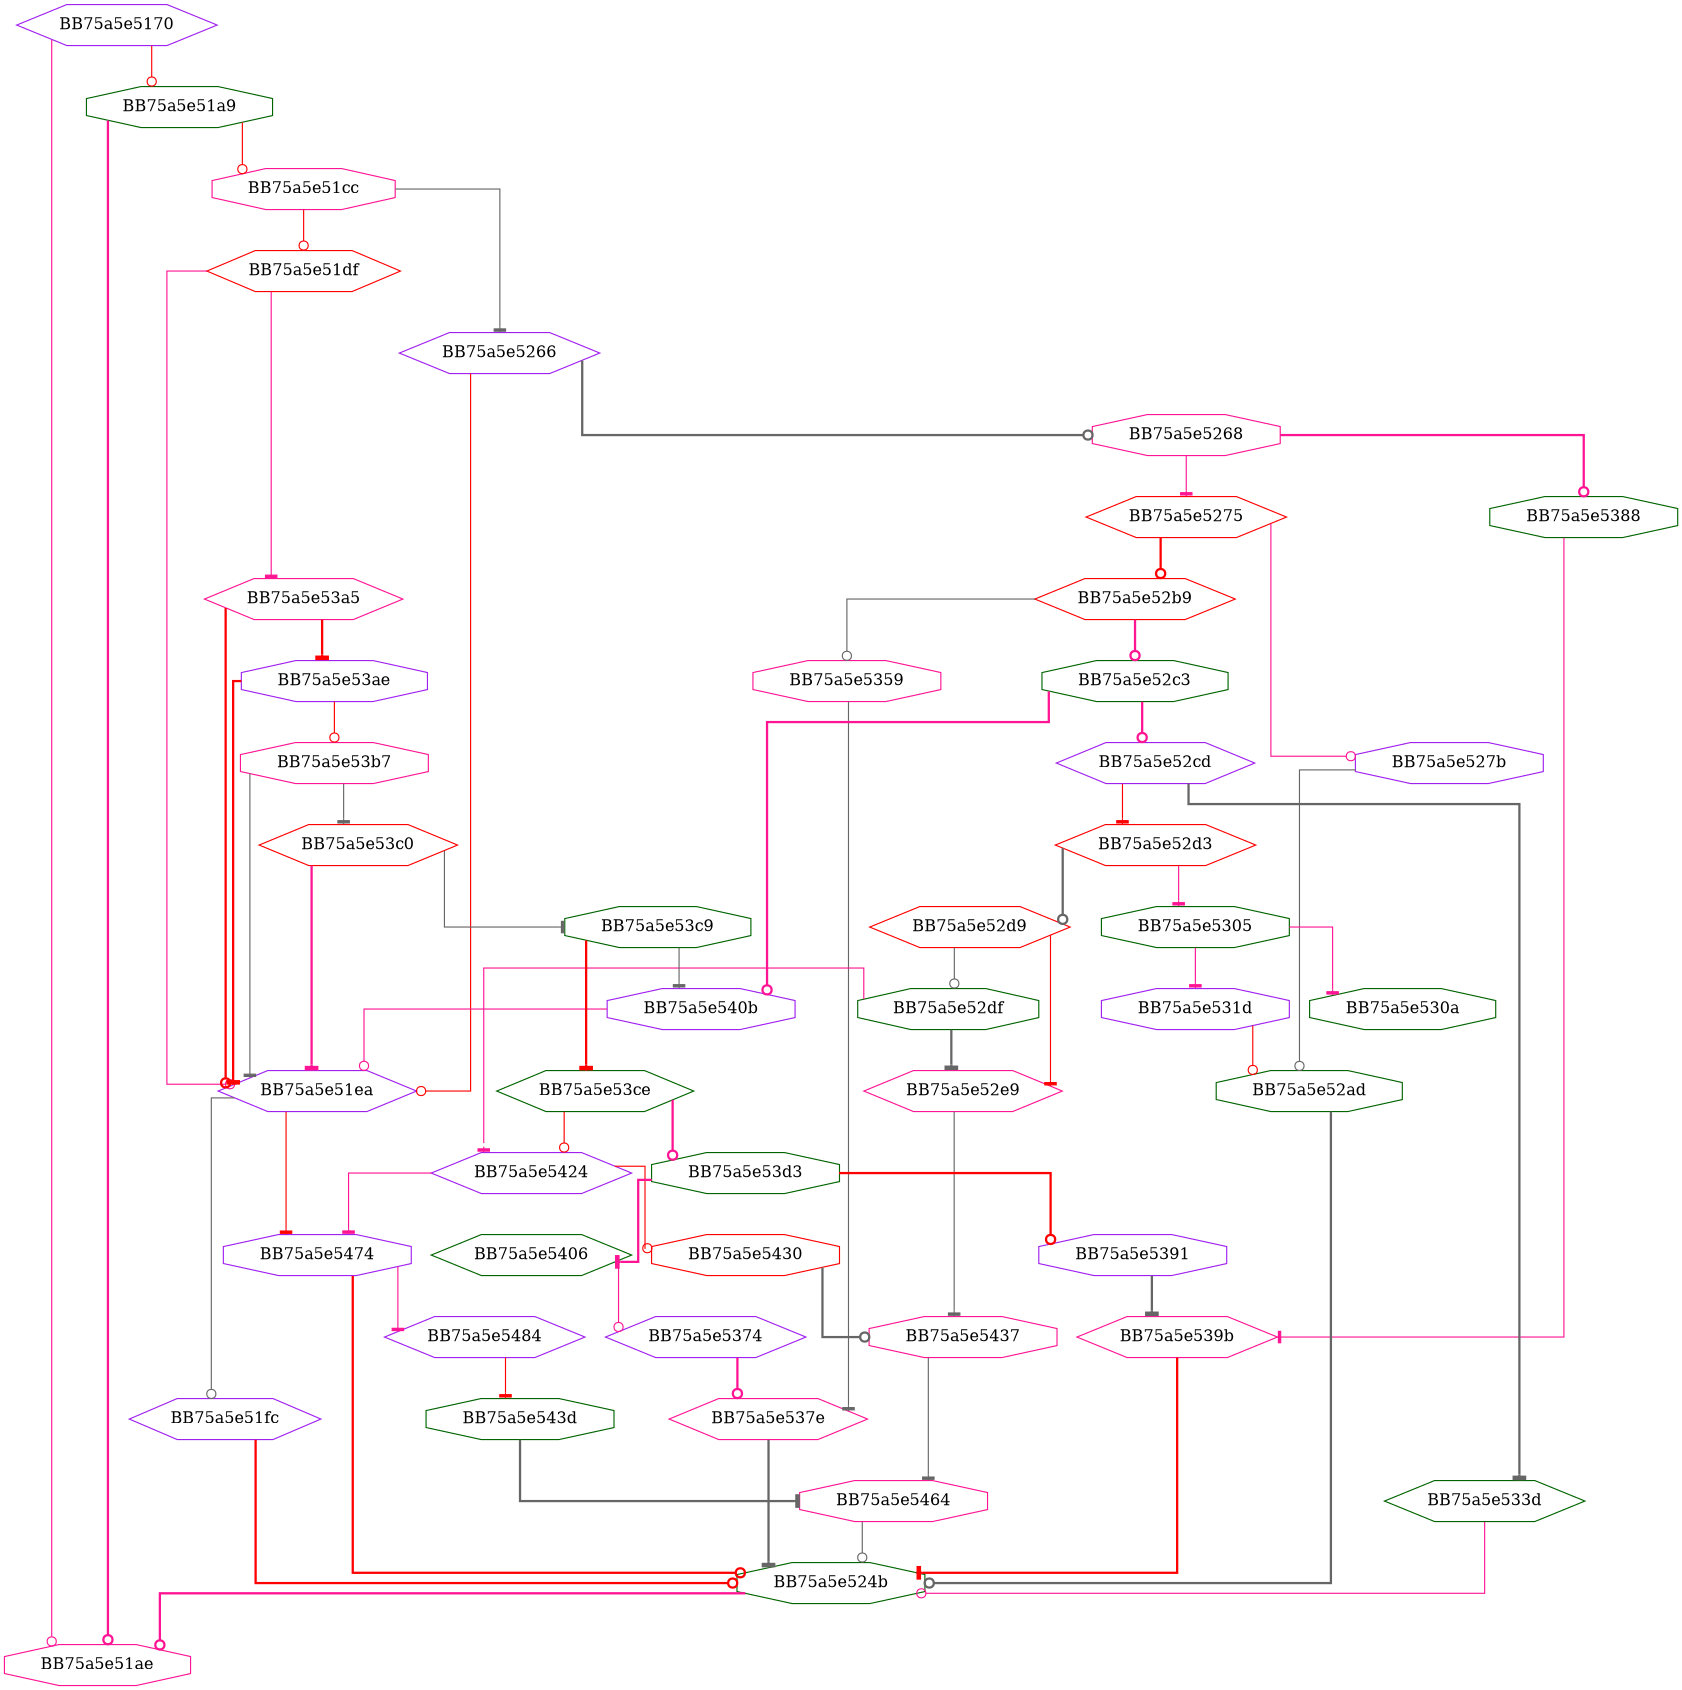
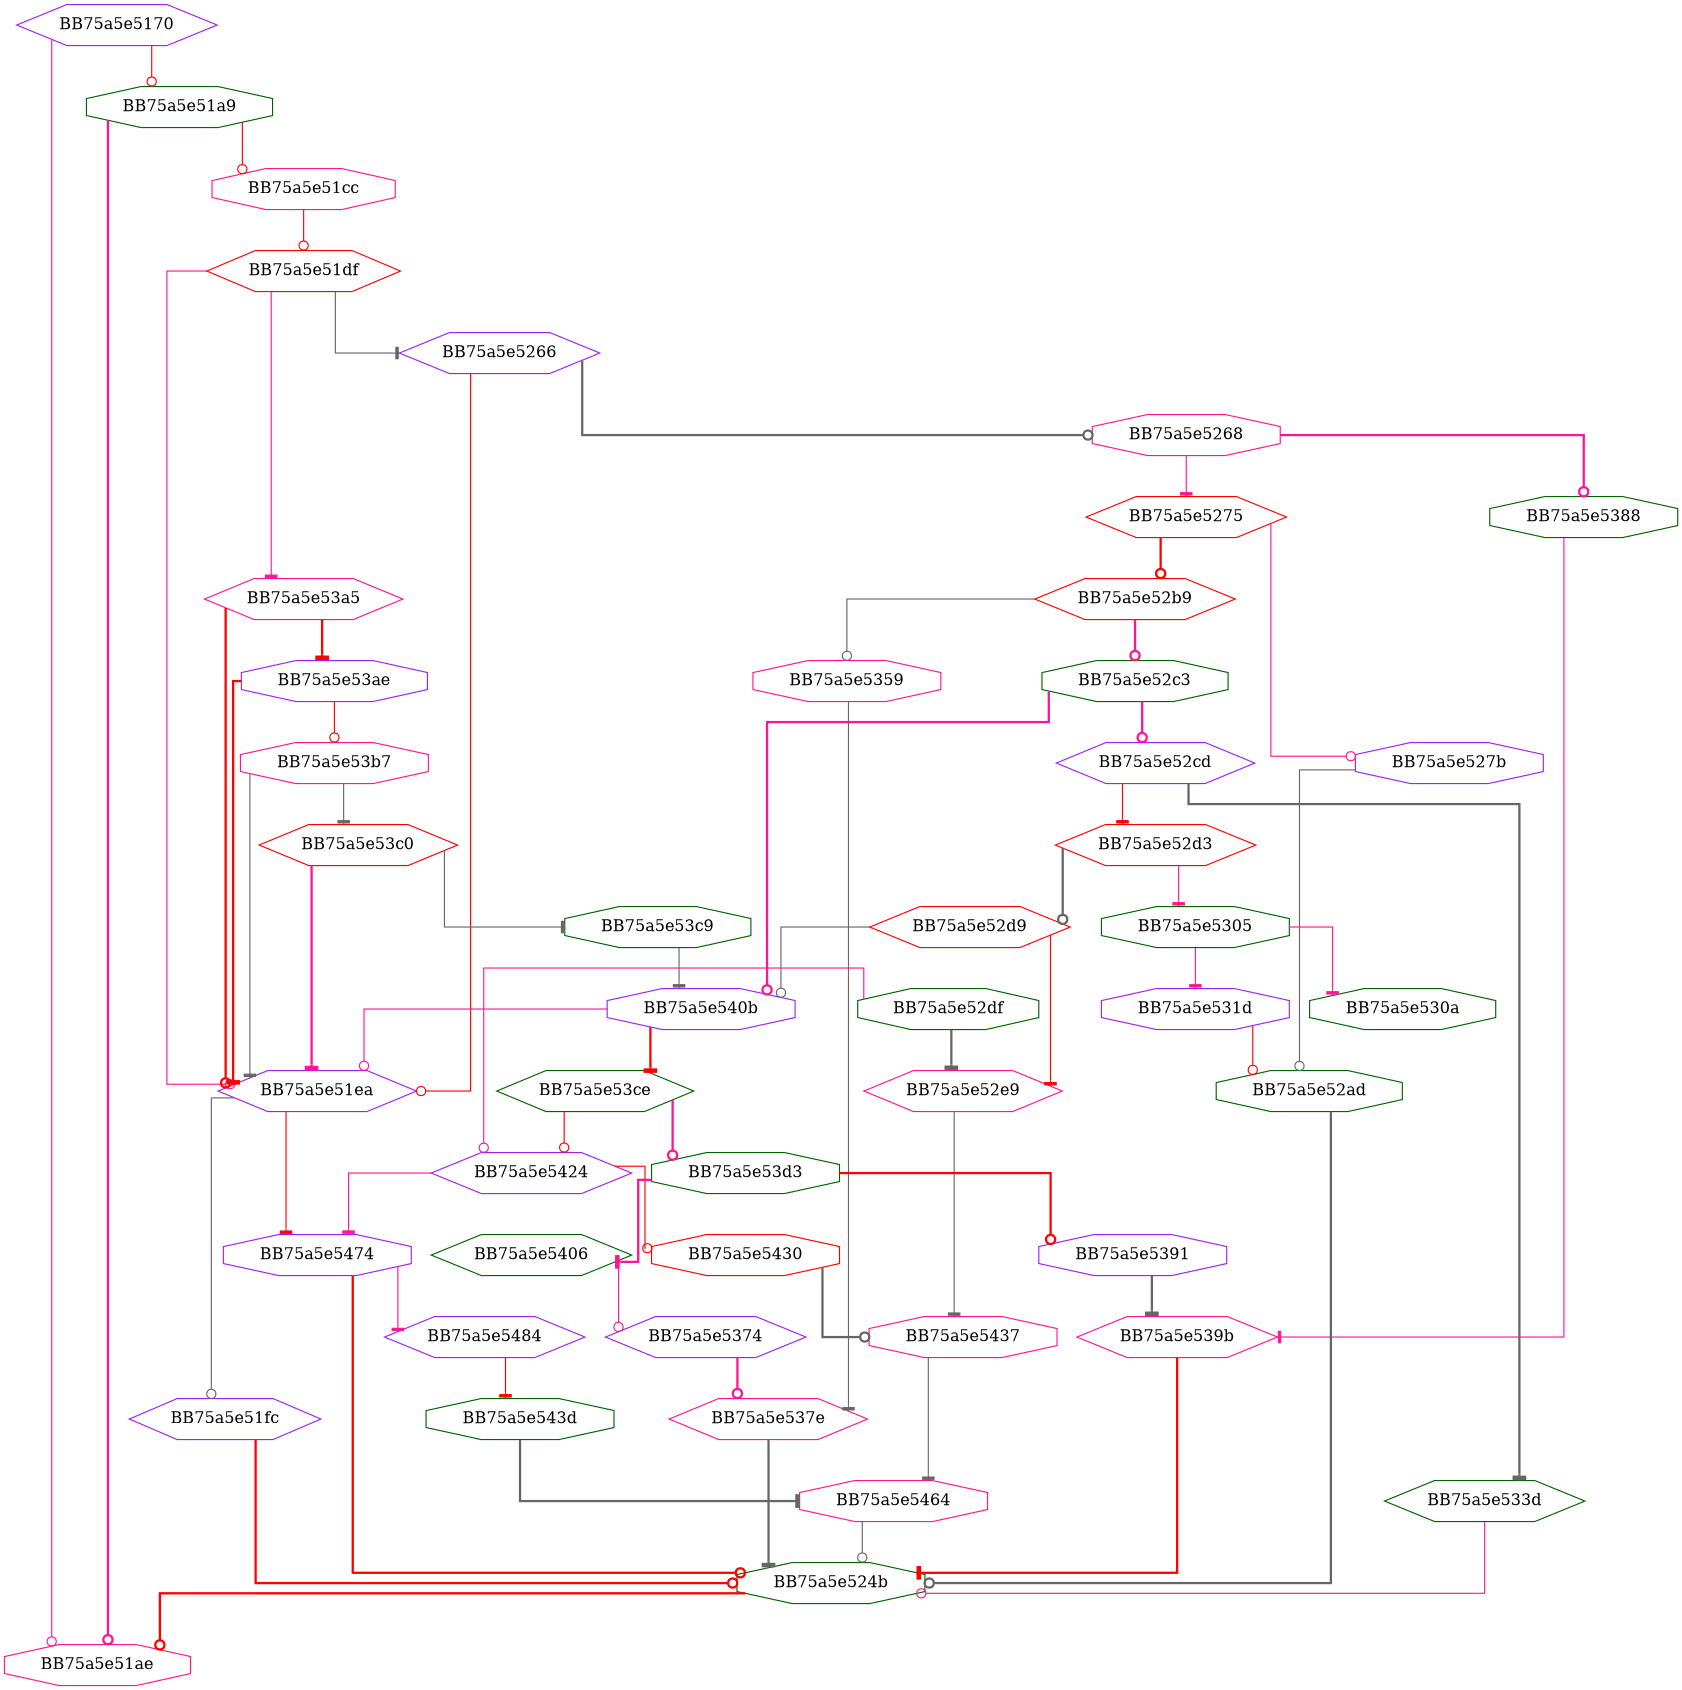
(500, 205) -> (335, 352)
(954, 963) -> (795, 927)
(602, 968) -> (602, 968)
(586, 999) -> (650, 1047)
(429, 1593) -> (429, 1593)
